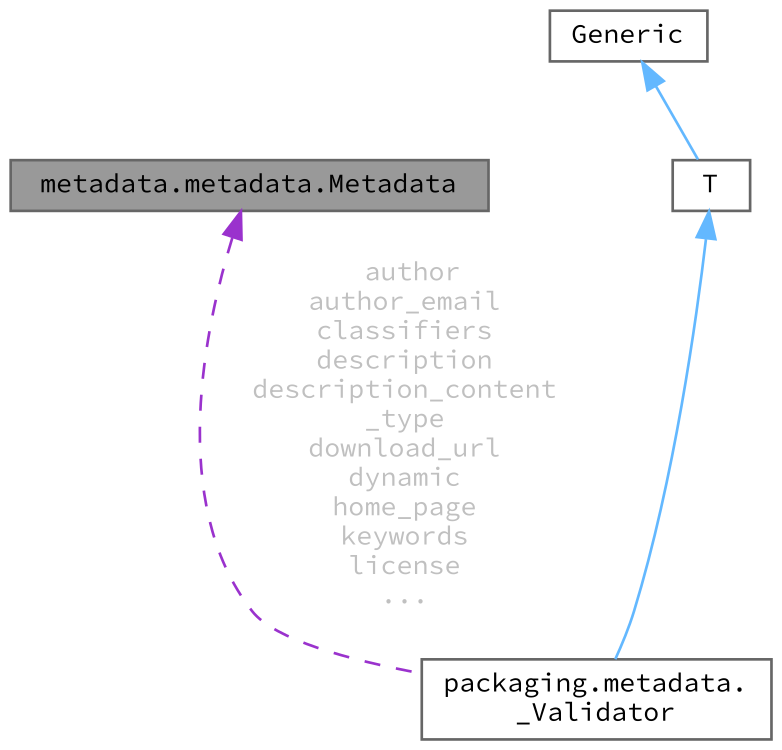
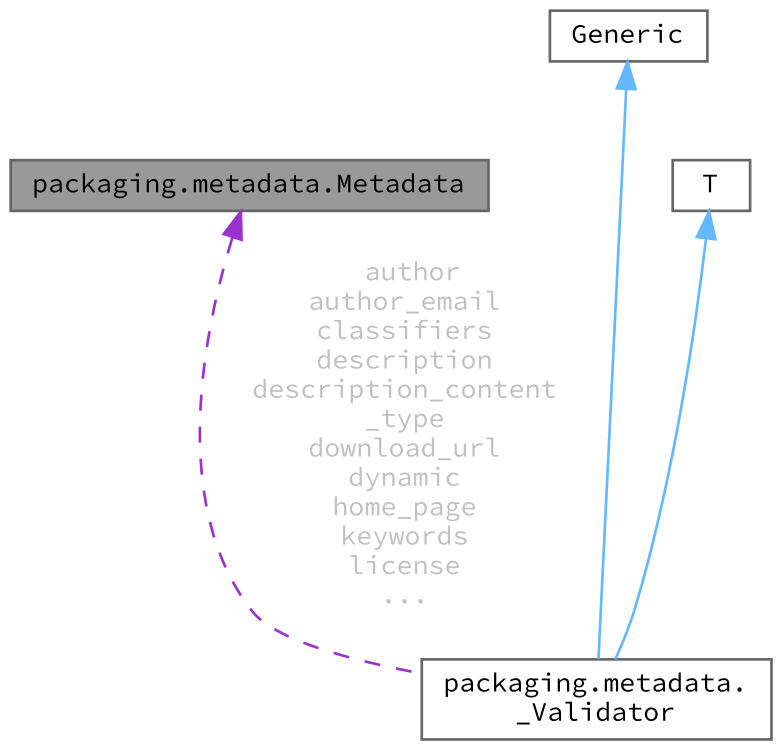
(677, 123) -> (612, 374)
(250, 186) -> (250, 186)
